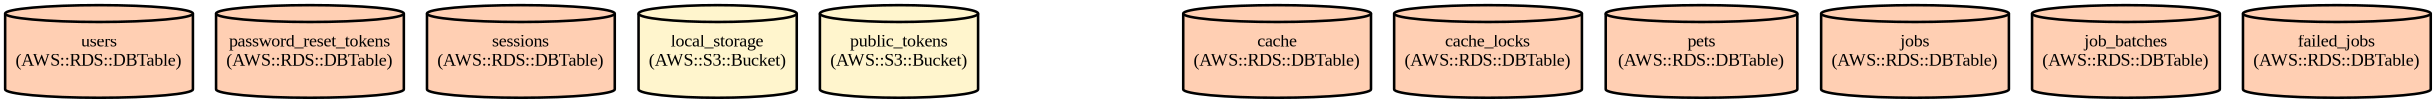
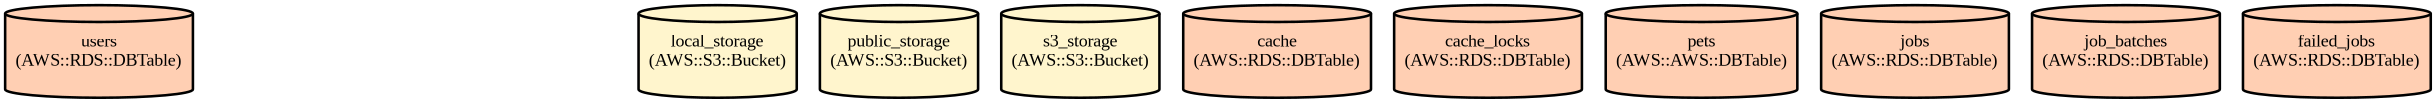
(310, 51) -> none
(521, 51) -> none
(899, 51) -> (899, 51)
none -> (1080, 51)
(1702, 51) -> (1702, 51)
